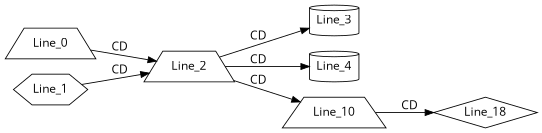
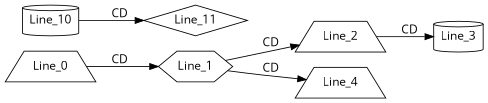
(119, 55) -> (118, 67)
(263, 67) -> (263, 75)
(334, 67) -> (340, 83)
(263, 90) -> none
(334, 113) -> (51, 20)
(485, 113) -> (196, 20)
